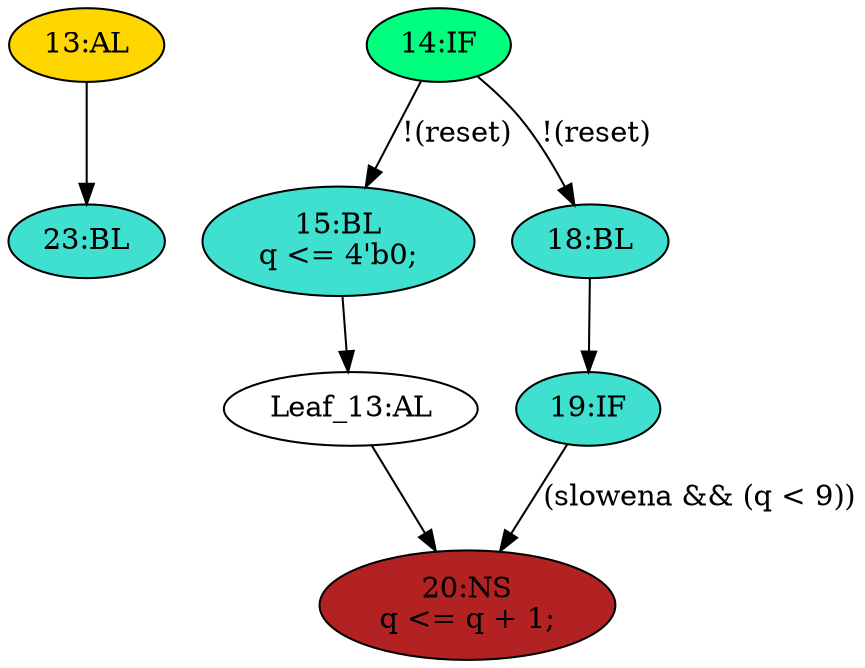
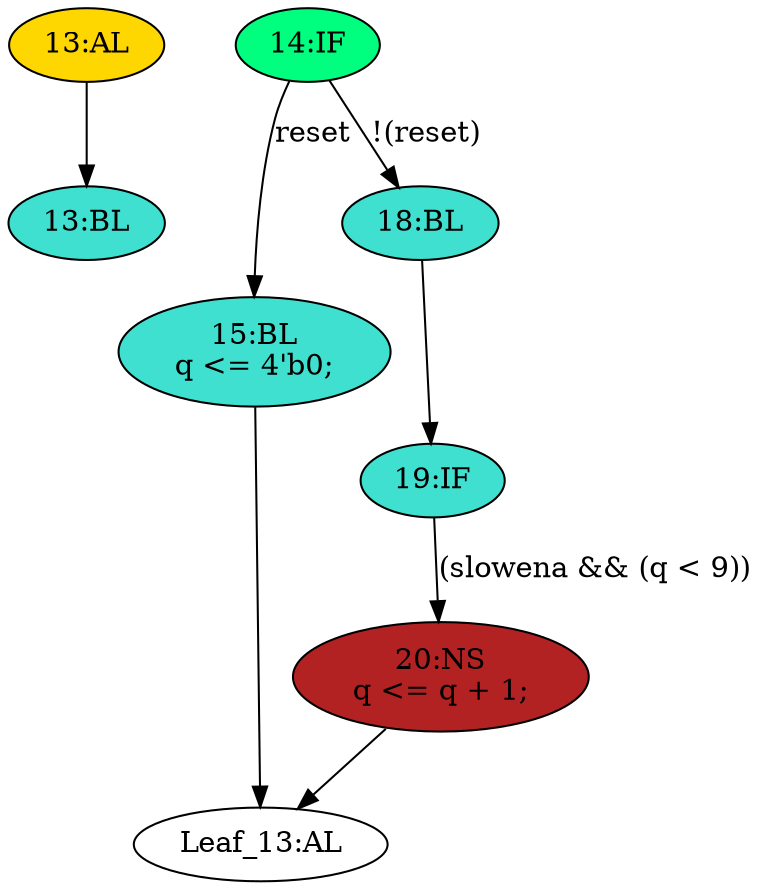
(457, 134) -> (313, 134)
(87, 241) -> (87, 223)
(398, 489) -> (350, 762)
